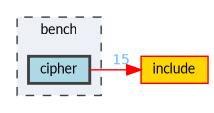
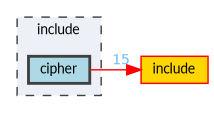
(59, 31) -> (59, 31)
